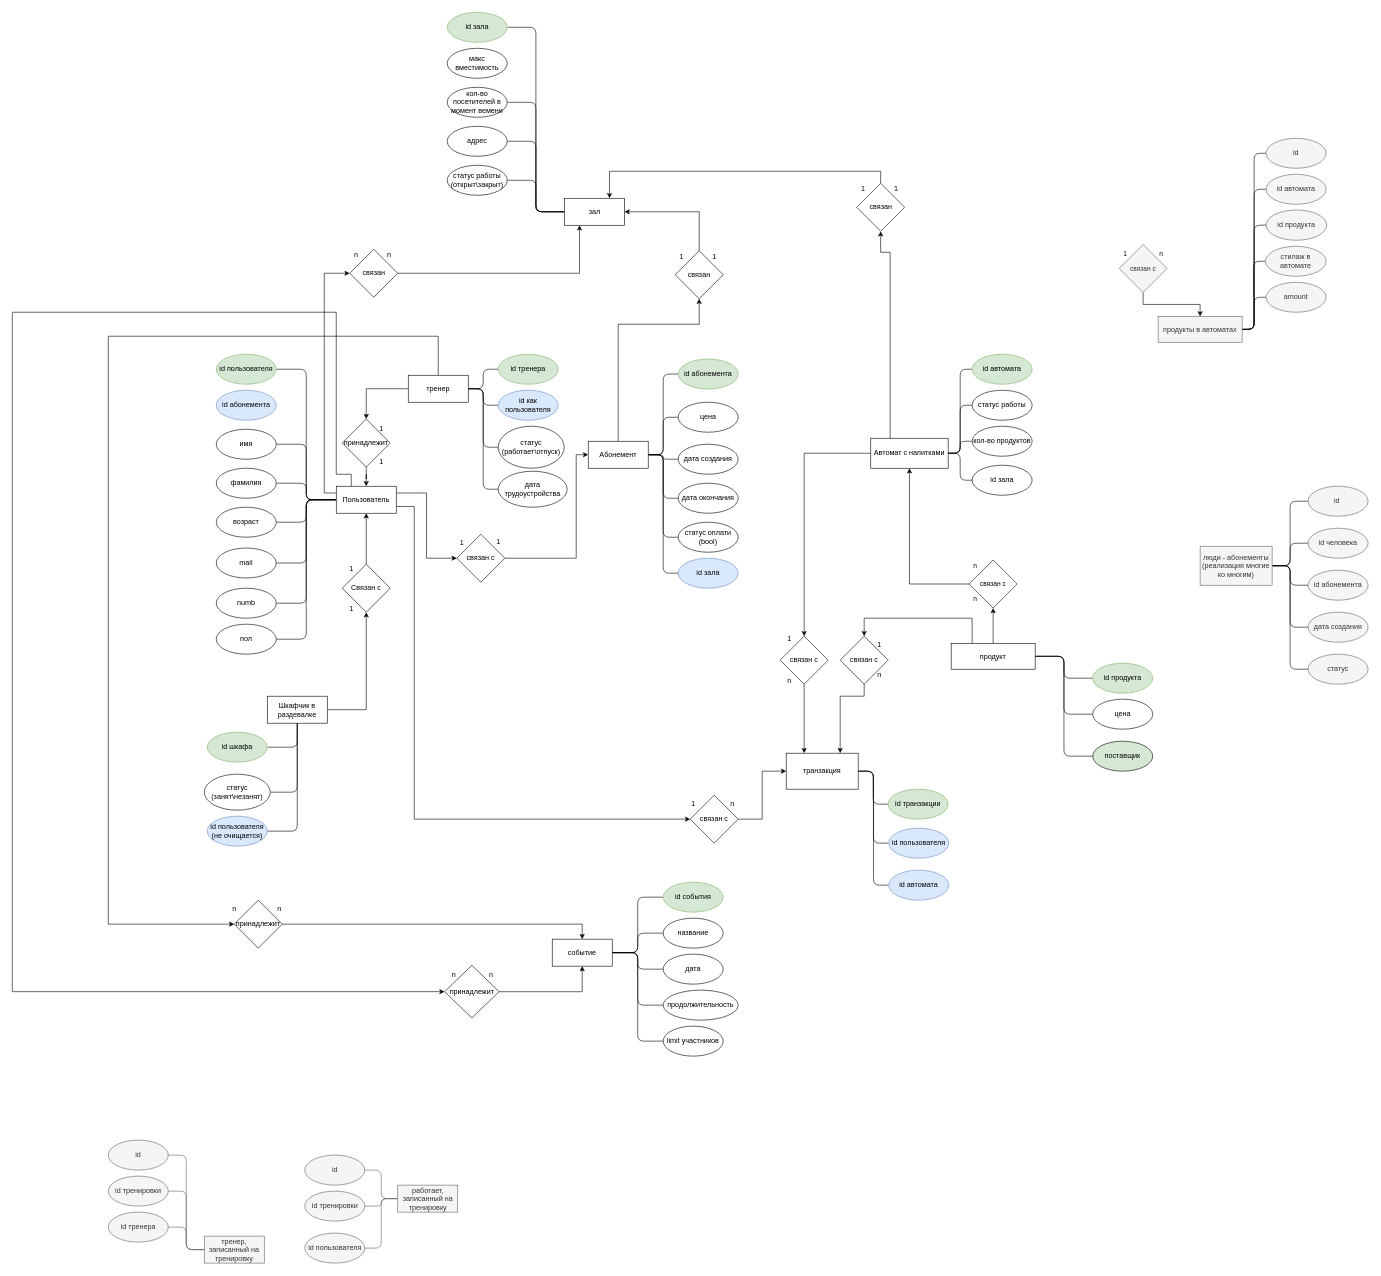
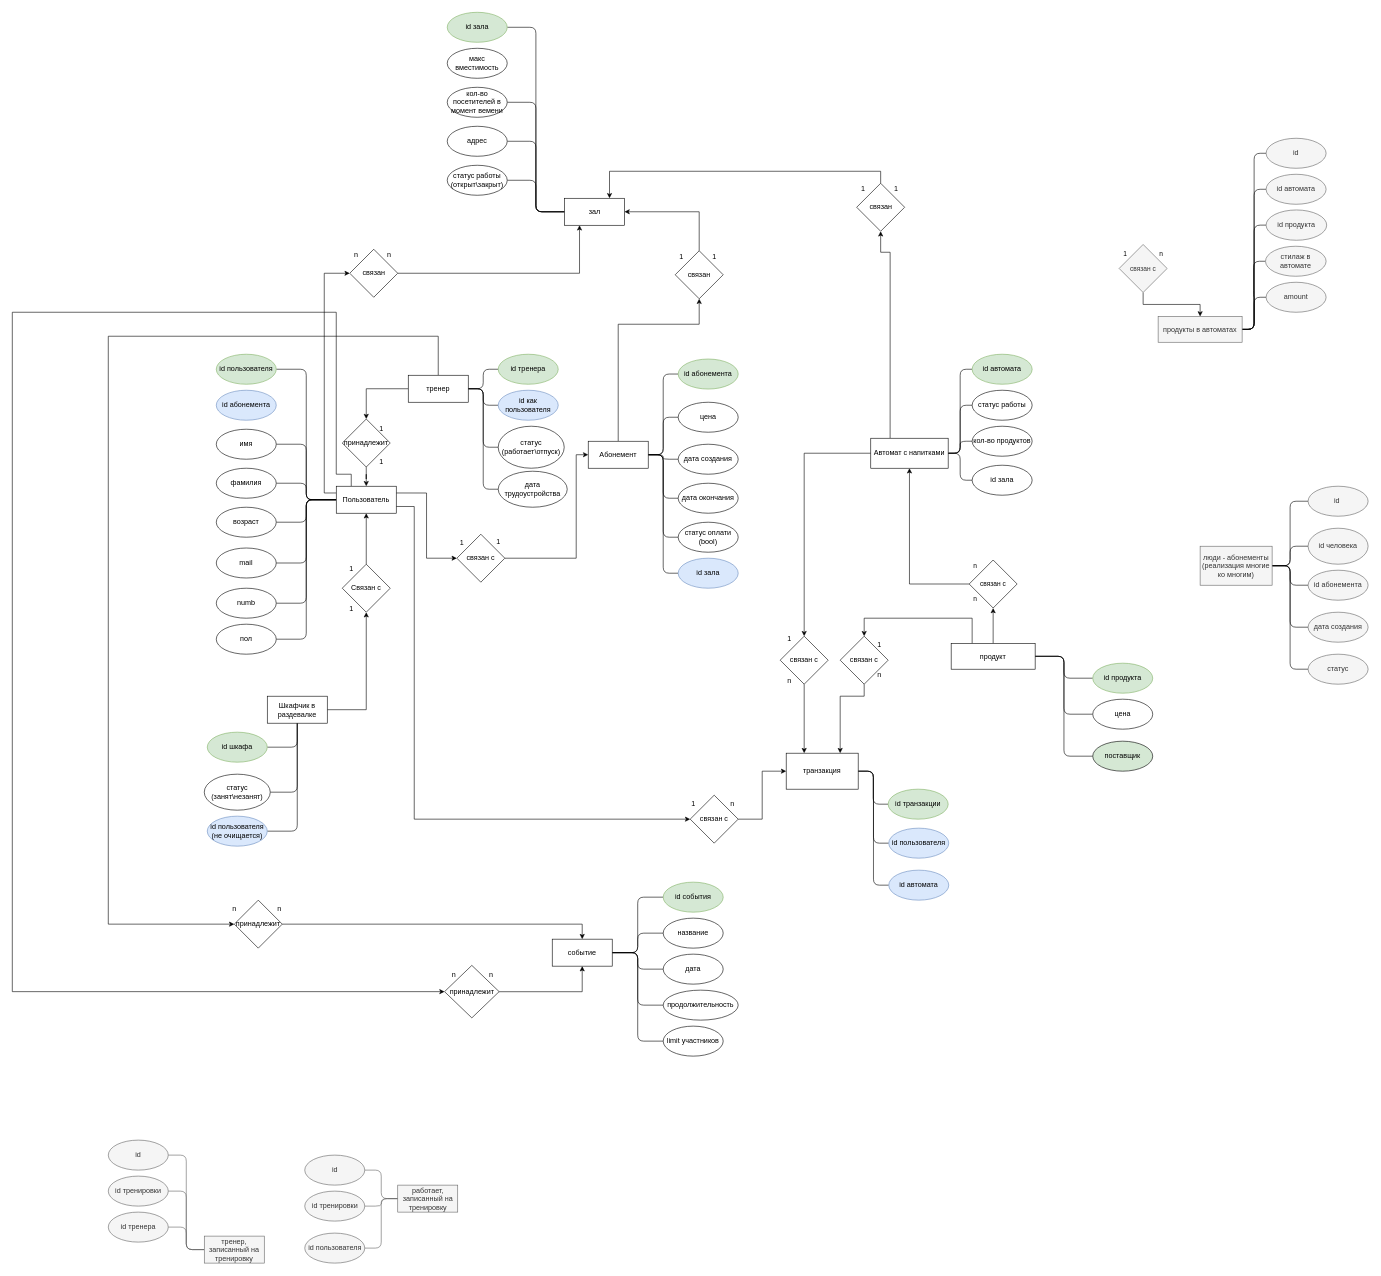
(1338, 543) -> (1338, 546)
